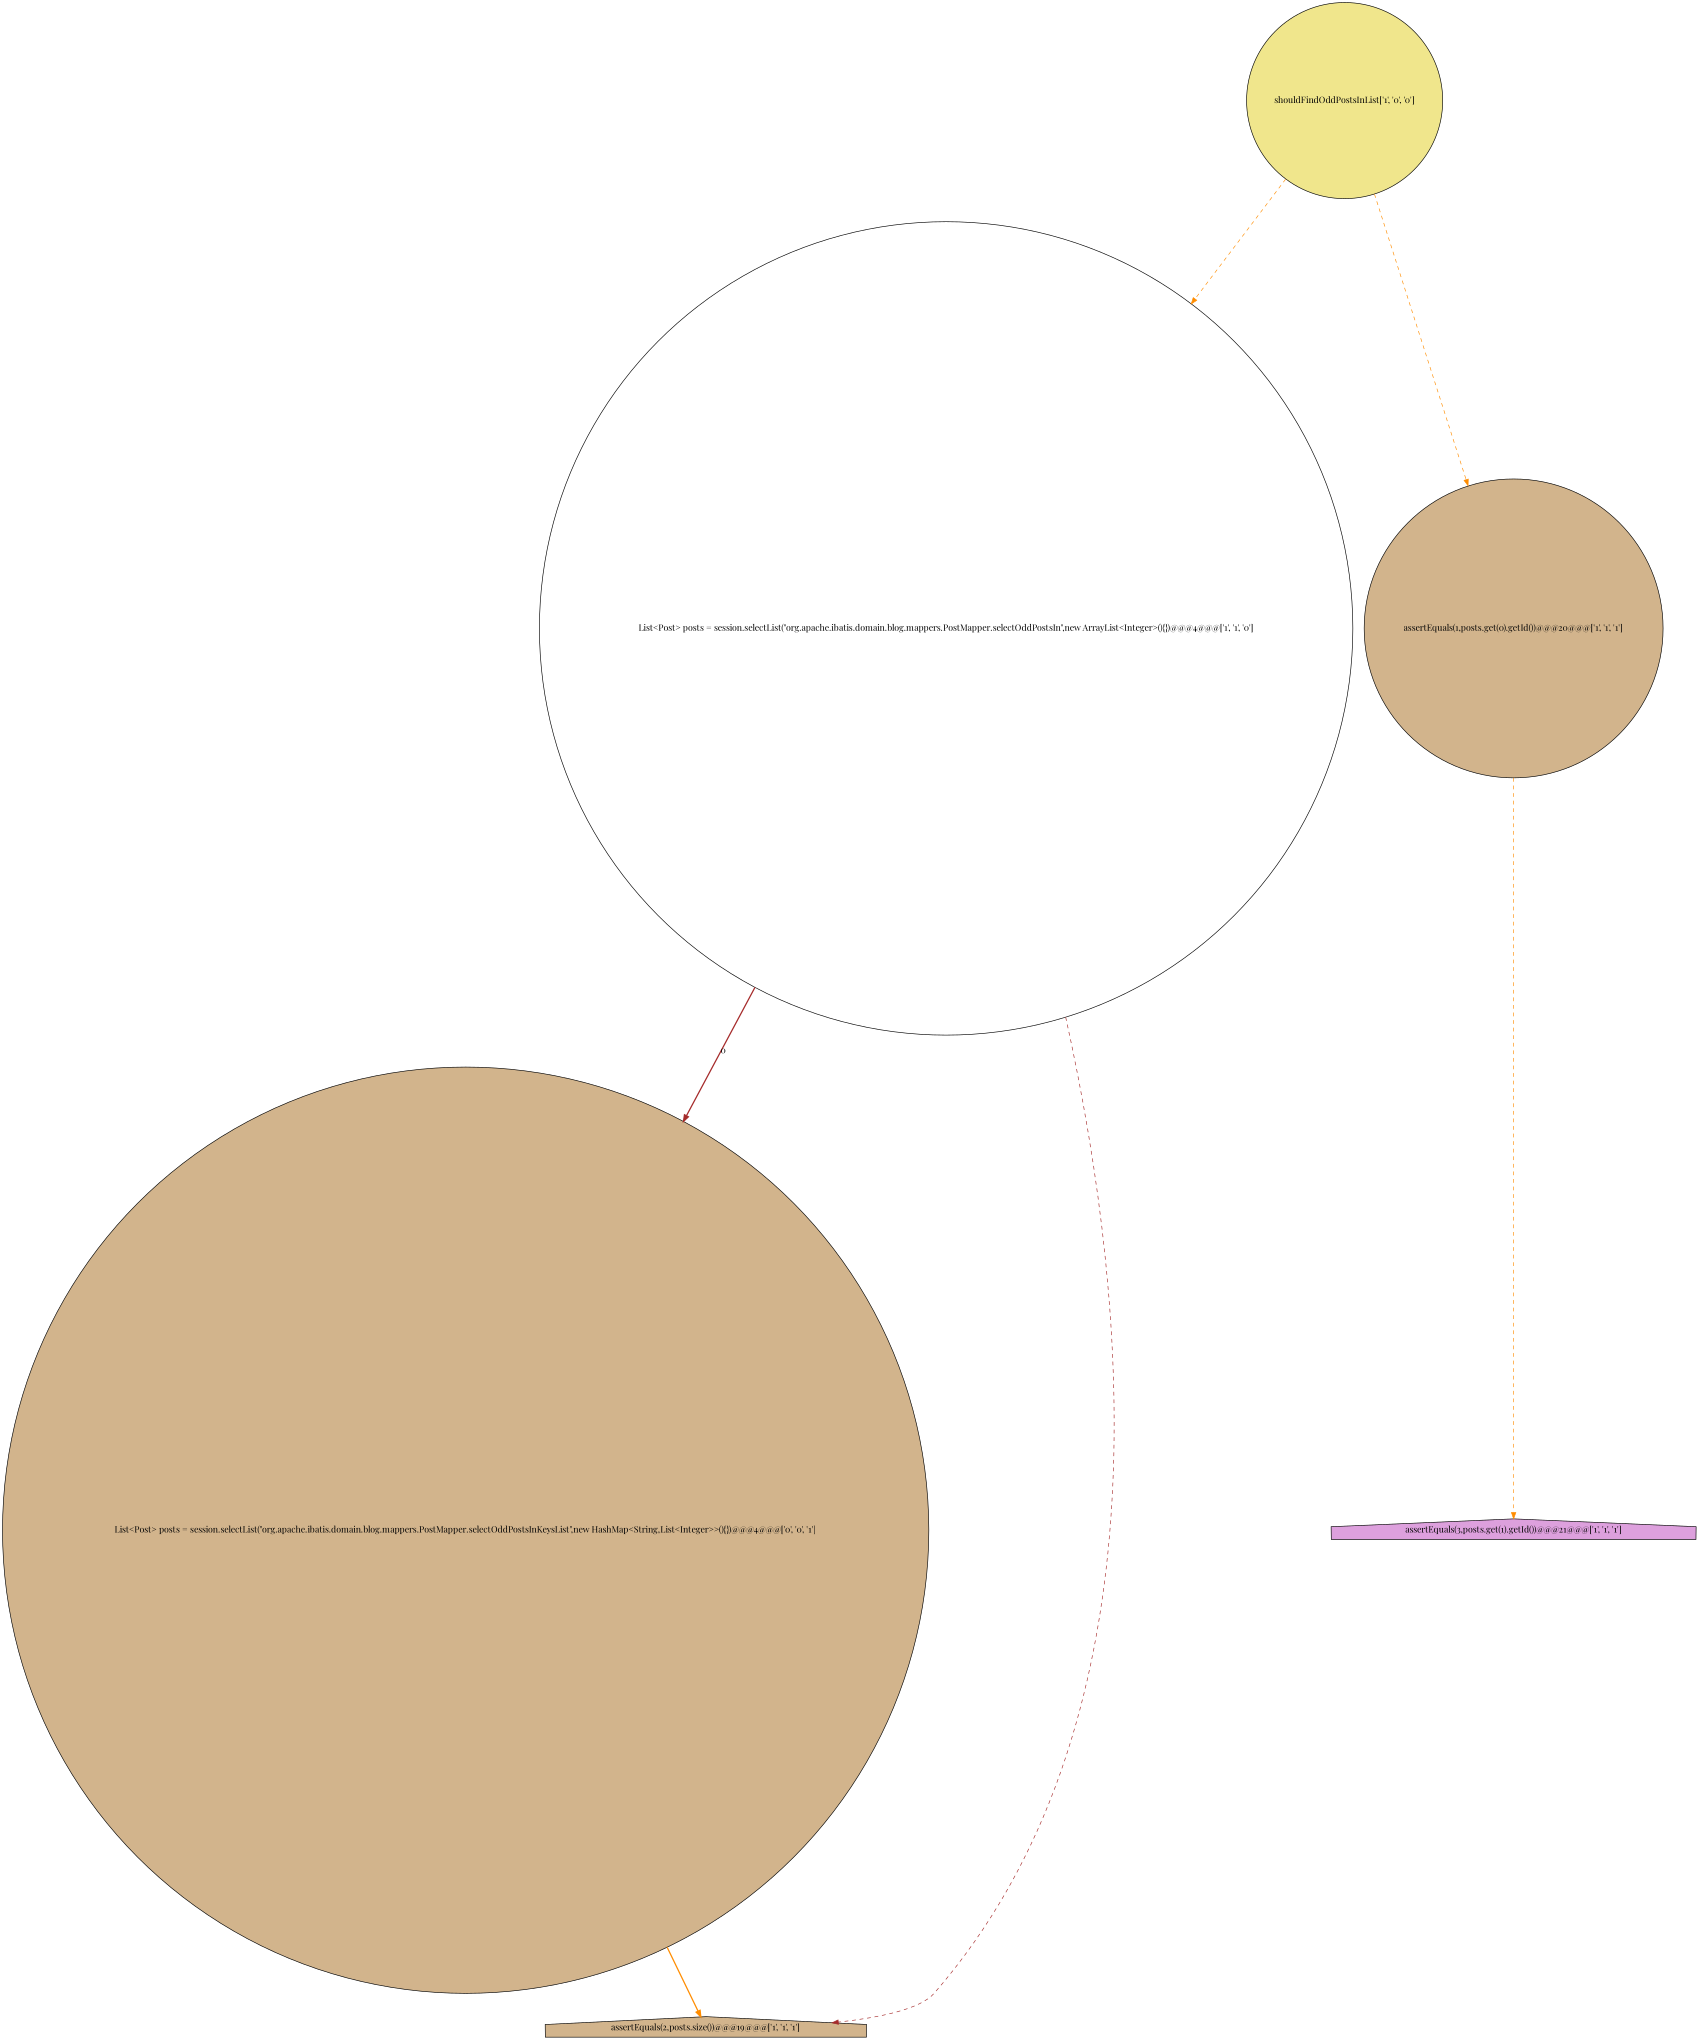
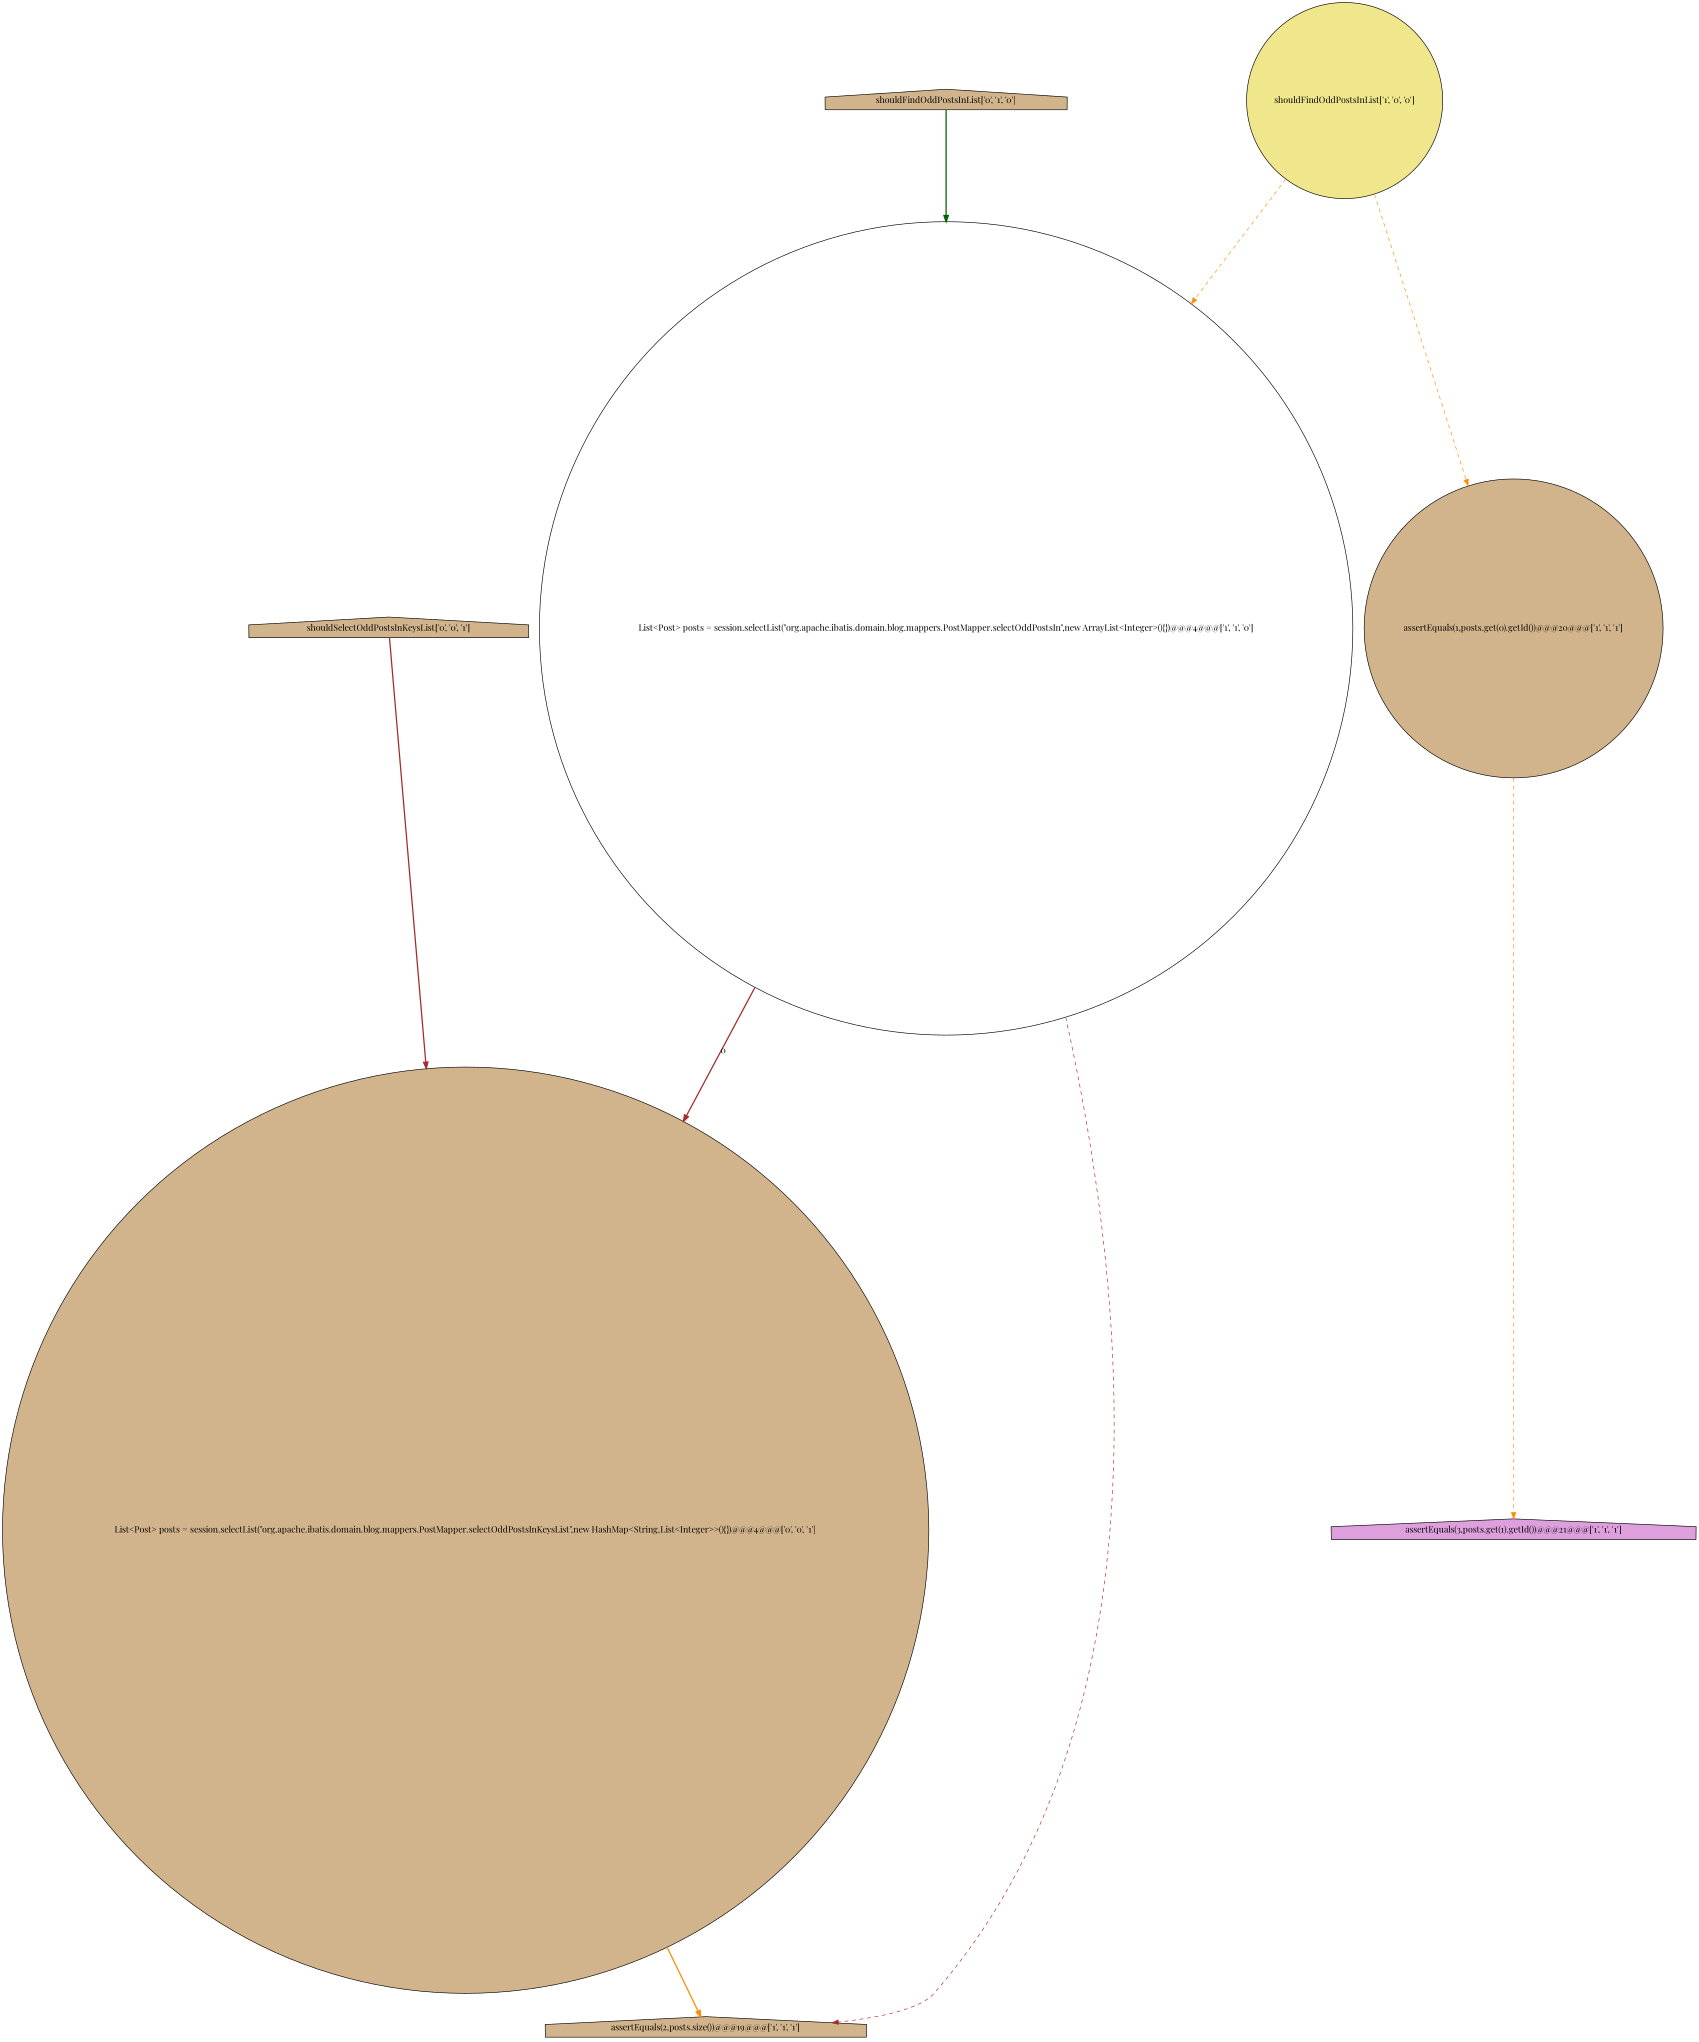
none -> (946, 101)
none -> (389, 628)
